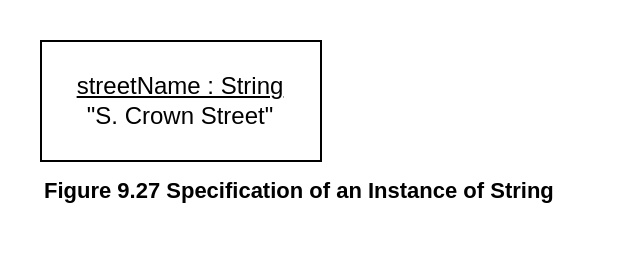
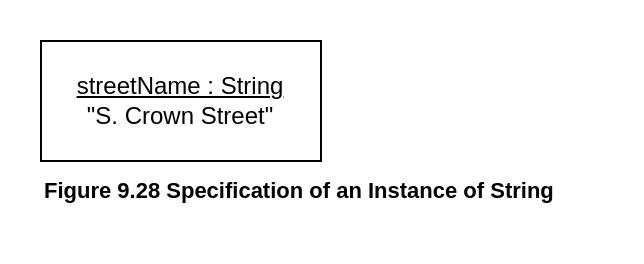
(316, 191) -> (316, 191)
